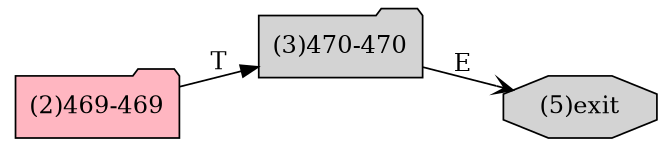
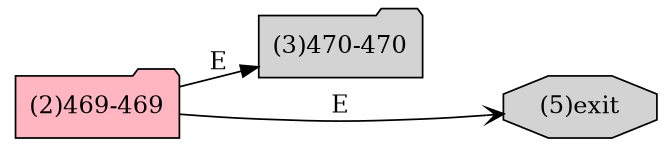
(219, 63) -> (219, 63)
(460, 77) -> (333, 121)
